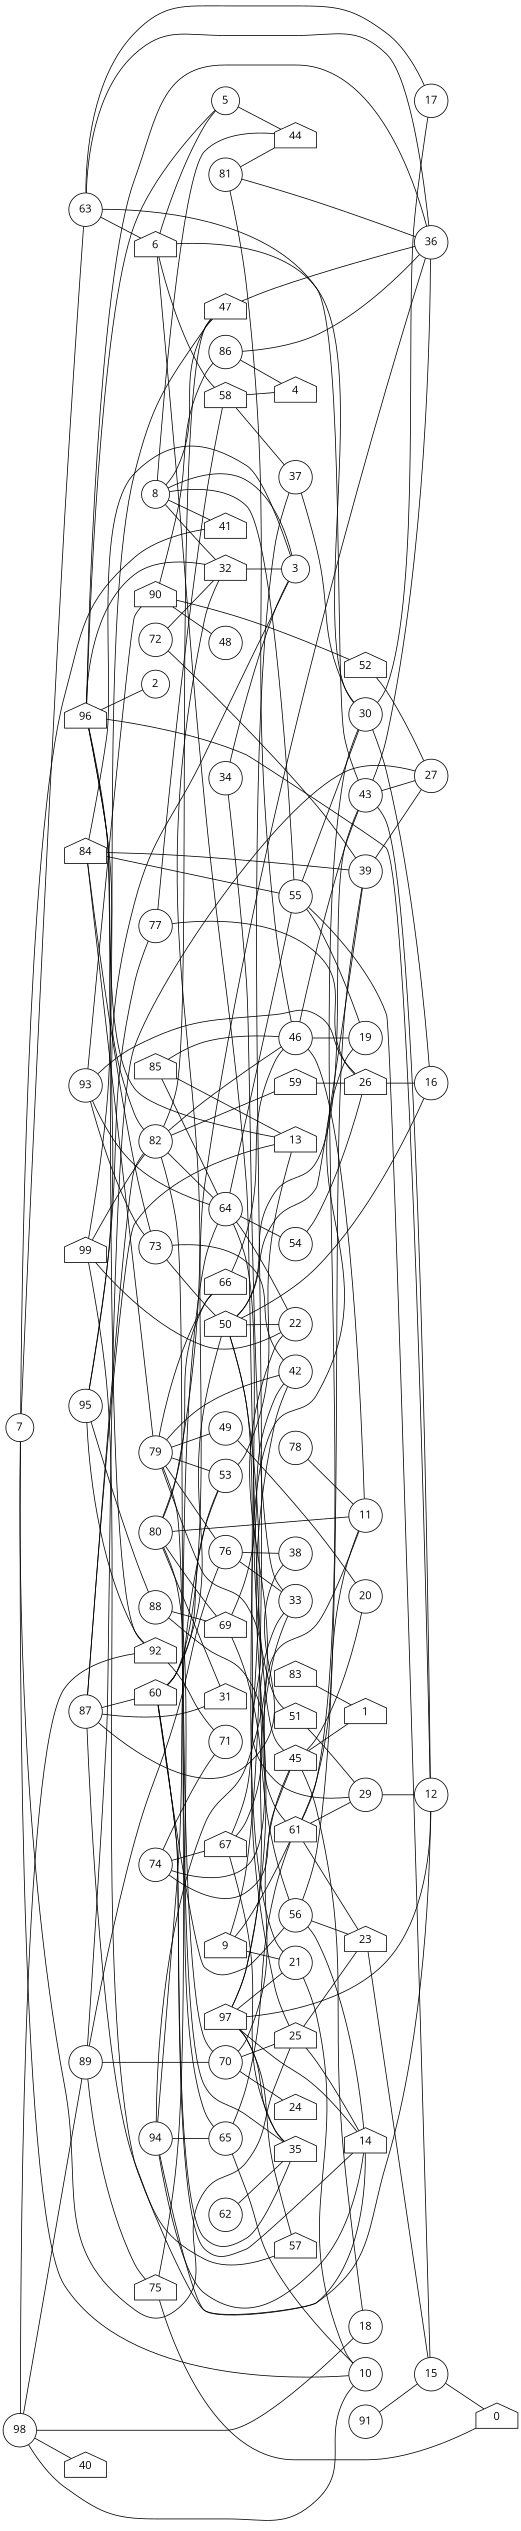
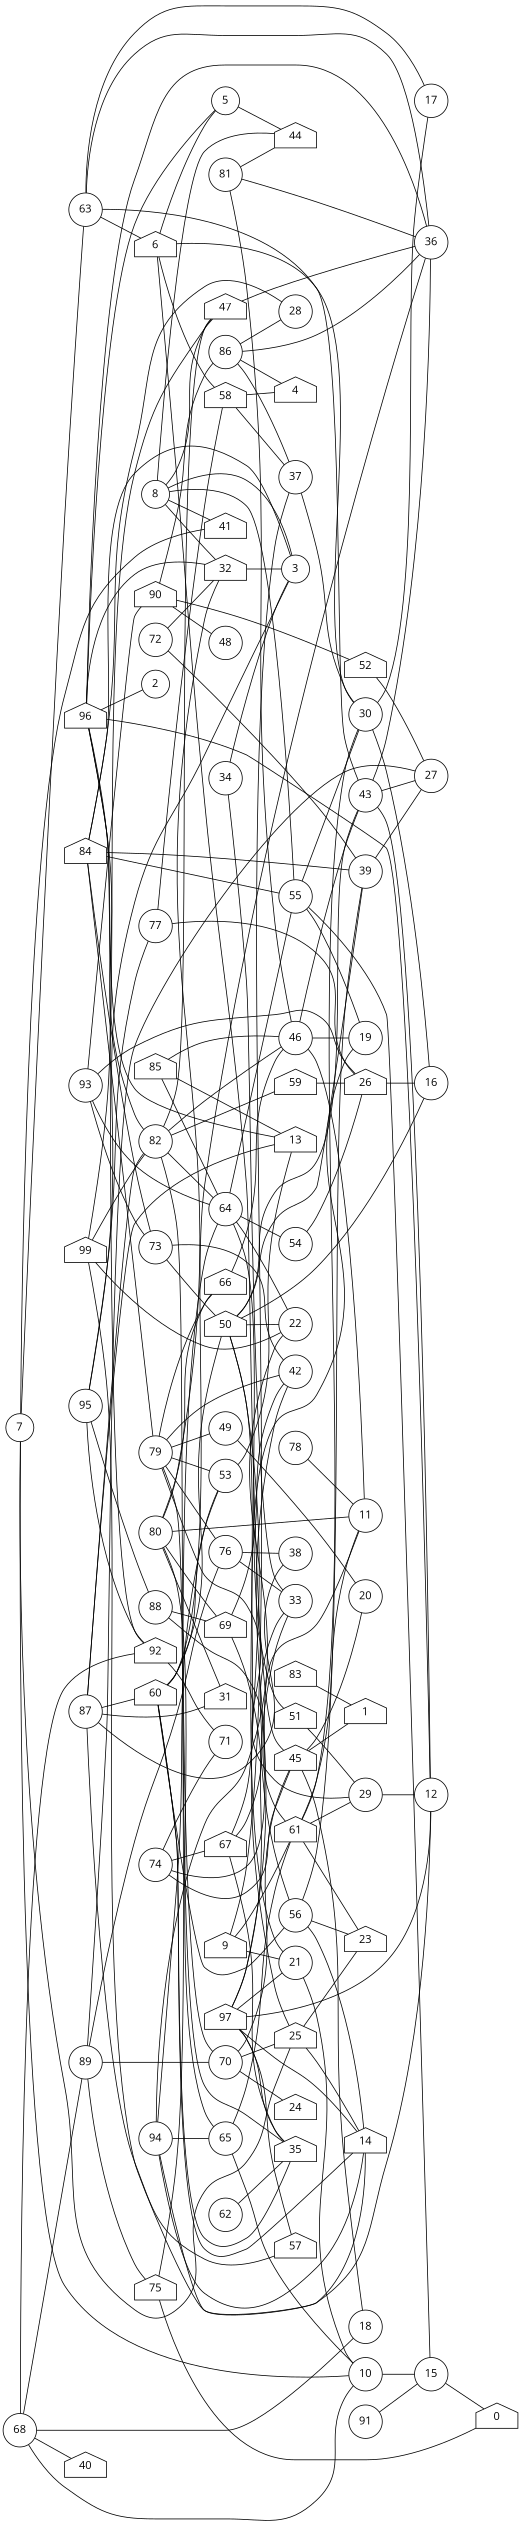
none -> (296, 312)
none -> (267, 411)
(398, 2155) -> (399, 2374)
(20, 2430) -> (20, 2430)
